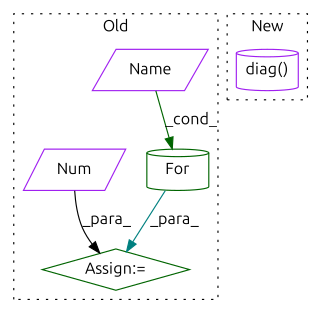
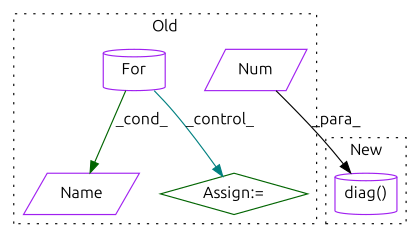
(162, 114) -> (110, 126)
(178, 170) -> (134, 70)
(79, 219) -> (309, 125)
(175, 220) -> (220, 120)
